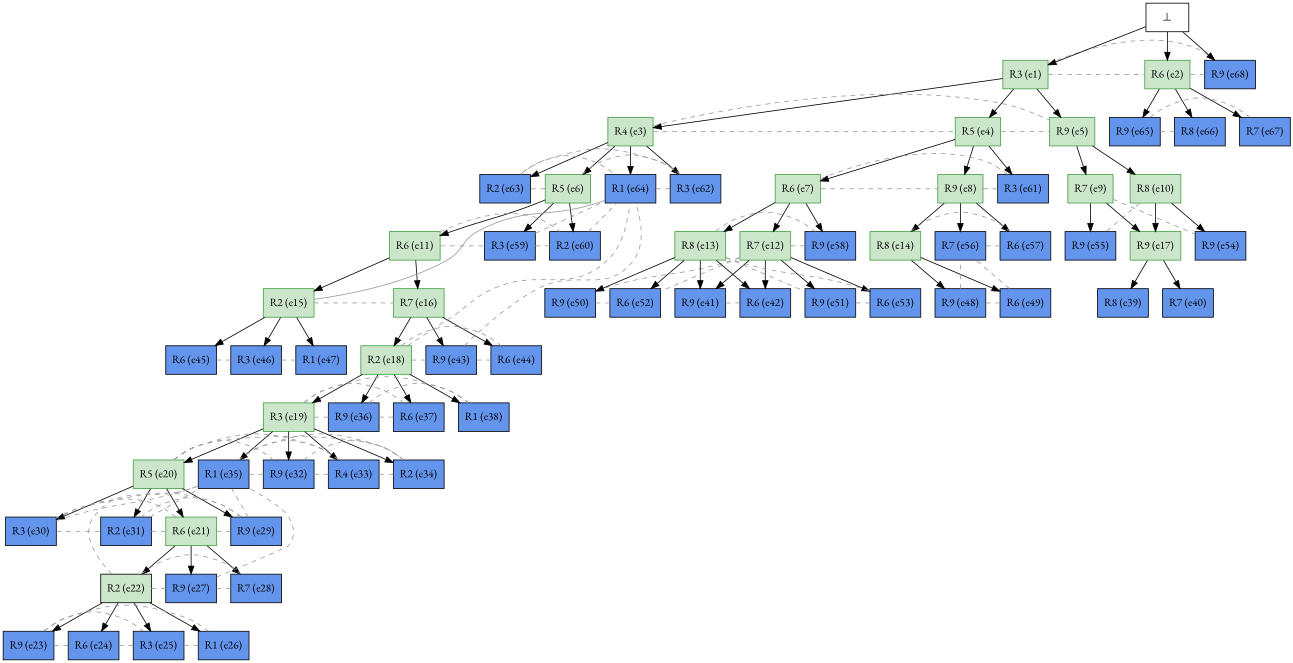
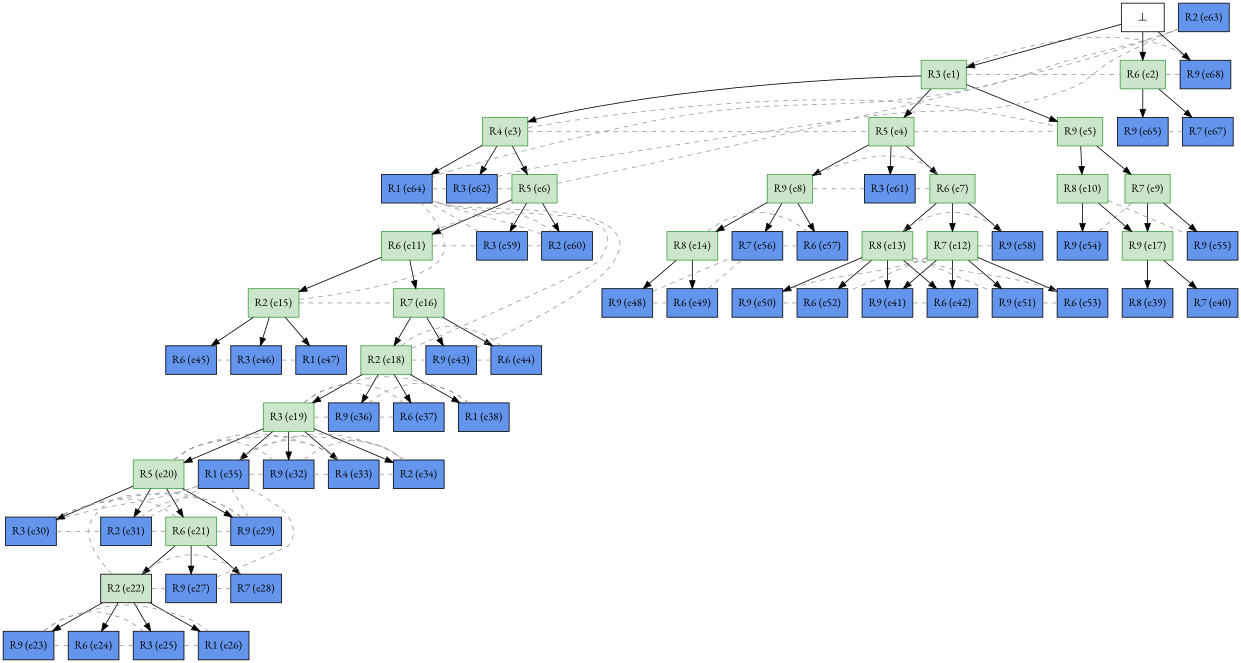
(1200, 132) -> none
(566, 161) -> none
(455, 255) -> (403, 279)
